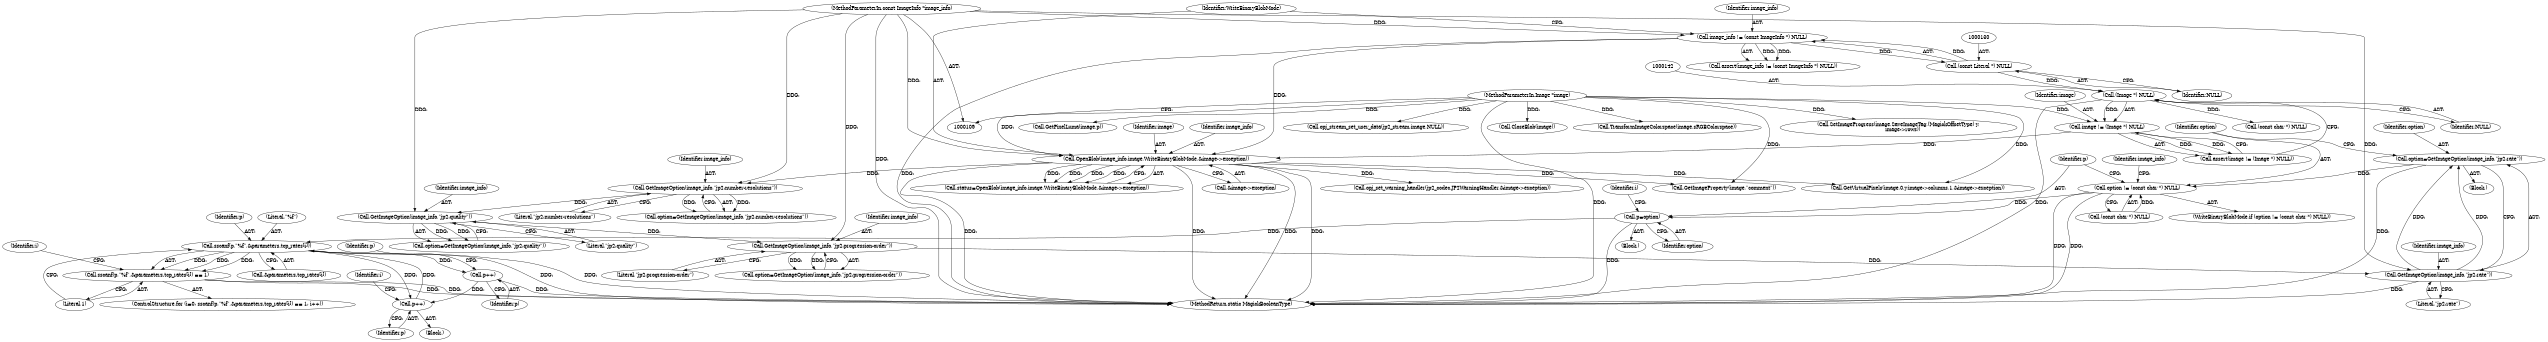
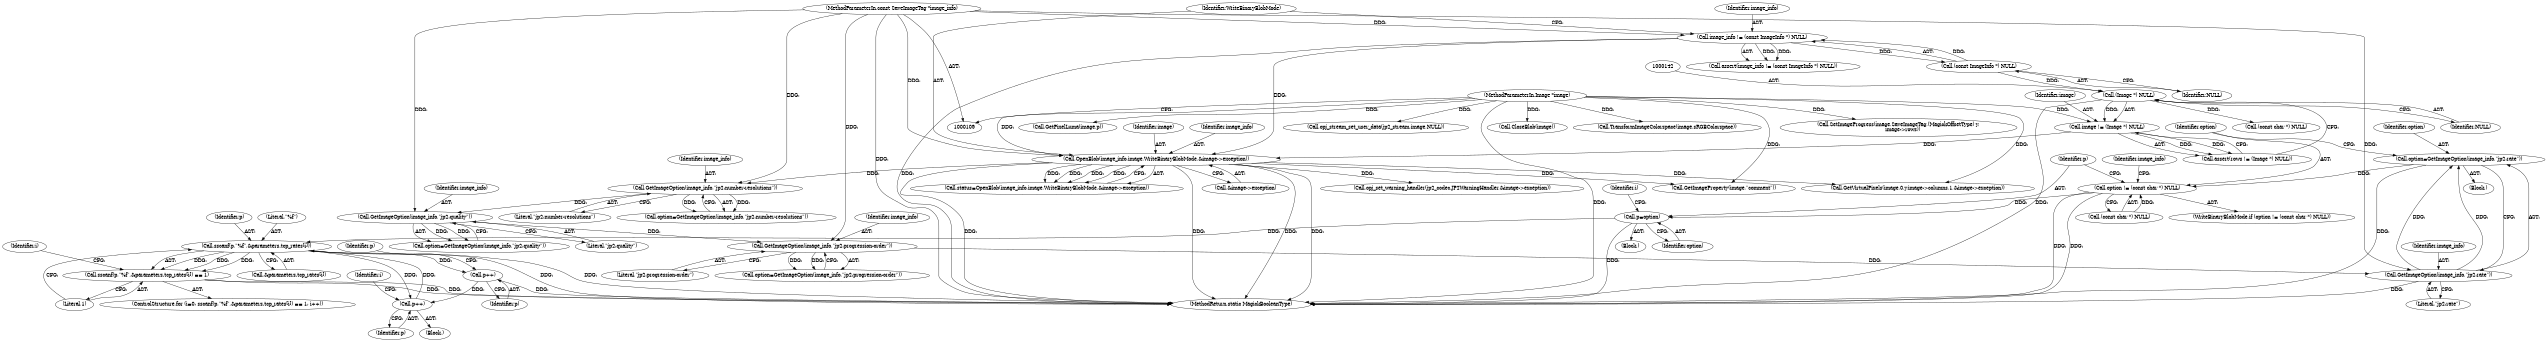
(892, 9) -> (892, 9)
(1979, 38) -> none
(1979, 67) -> (1979, 67)
(2247, 160) -> (2247, 160)
